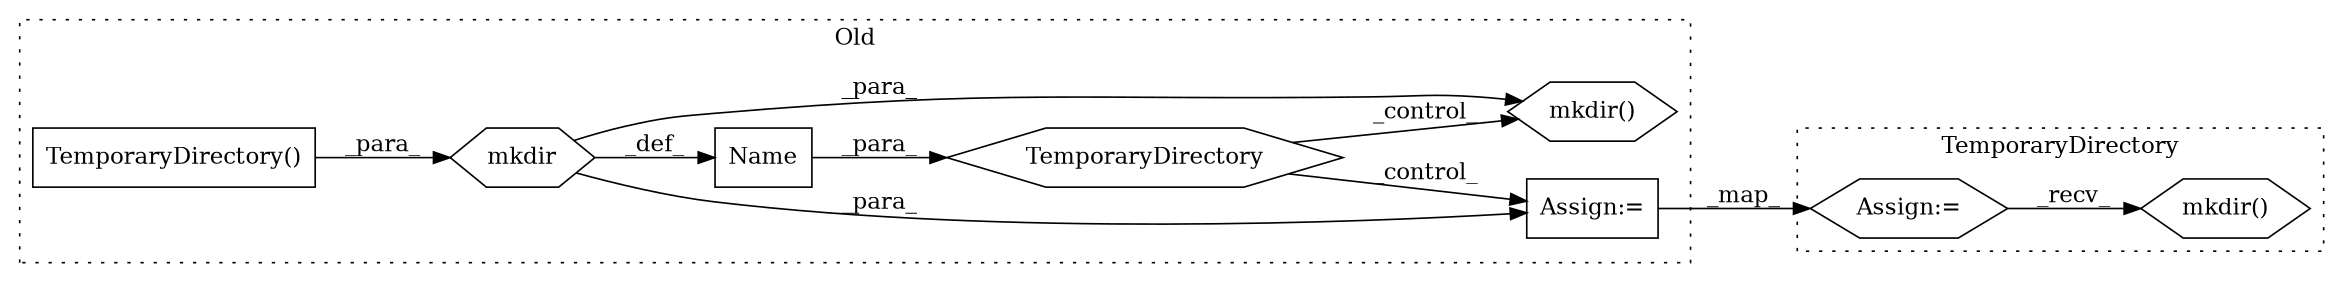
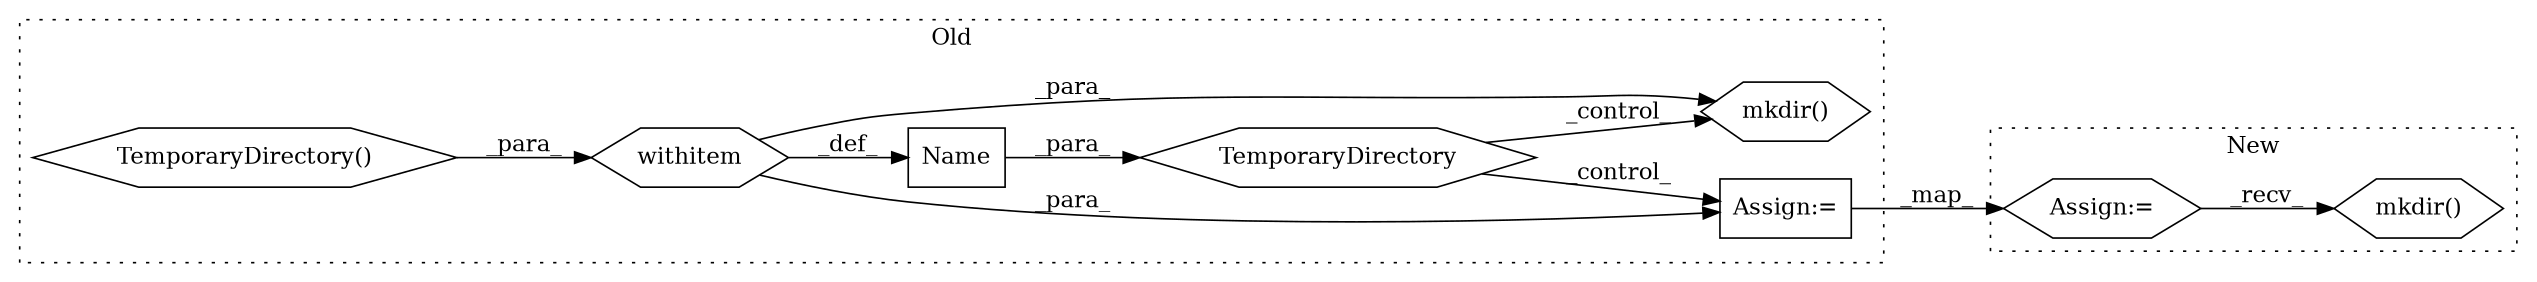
(2060, 147) -> (2254, 147)
(174, 158) -> (245, 158)
(523, 158) -> (690, 158)
